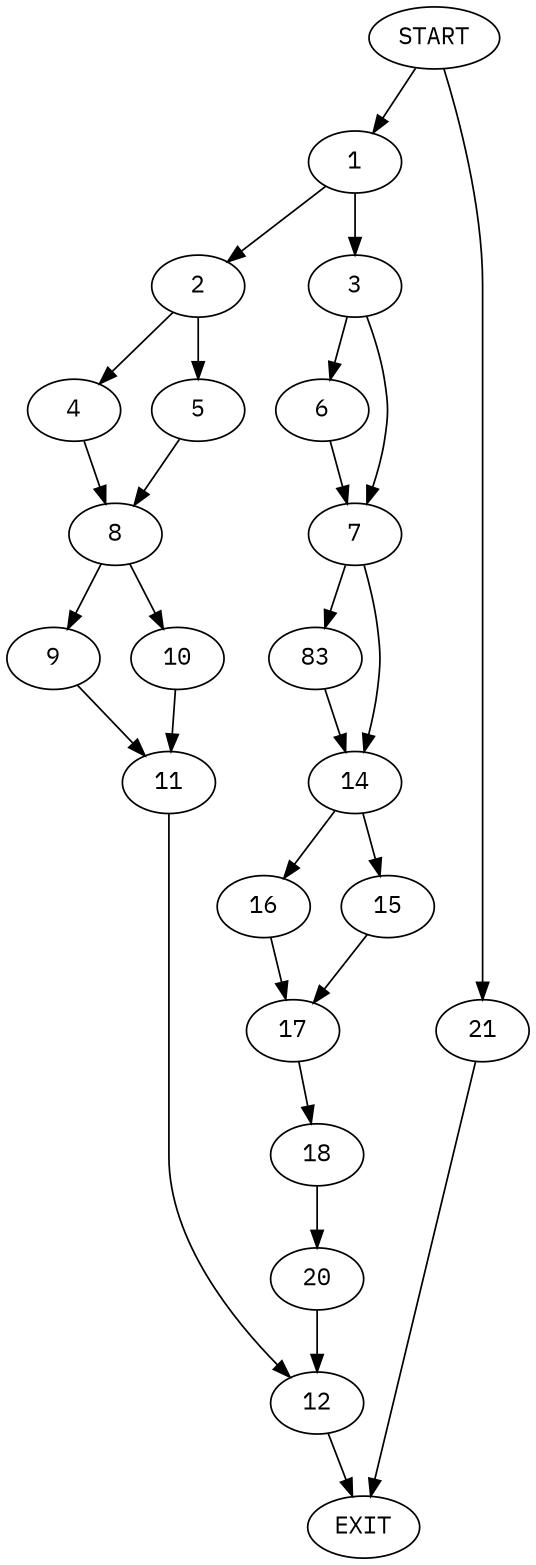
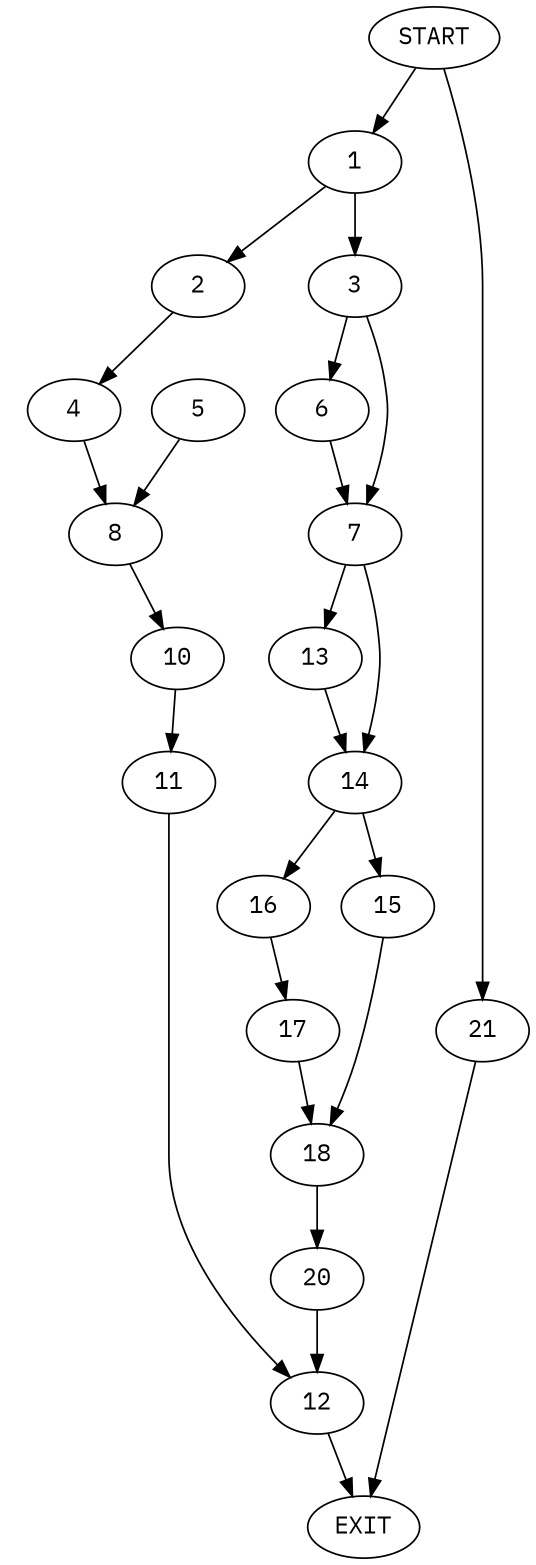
(198, 340) -> none
(53, 658) -> none
(315, 658) -> (315, 658)
(346, 962) -> (365, 1024)
